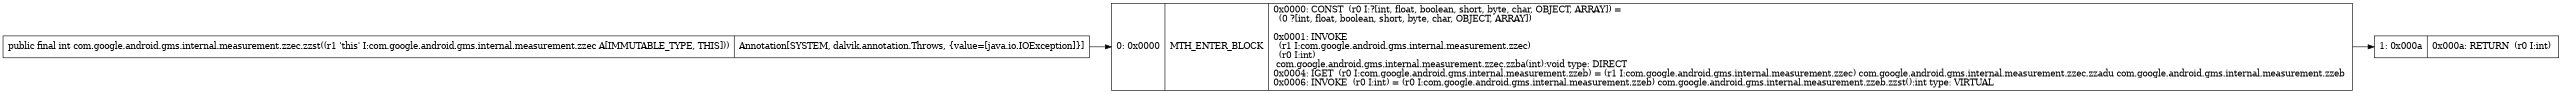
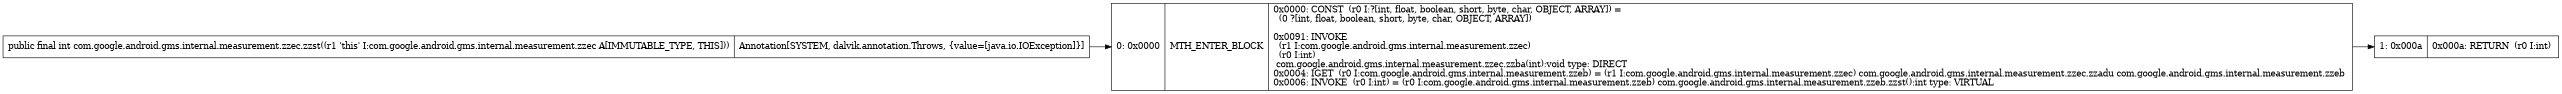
(1313, 37) -> (1313, 37)
